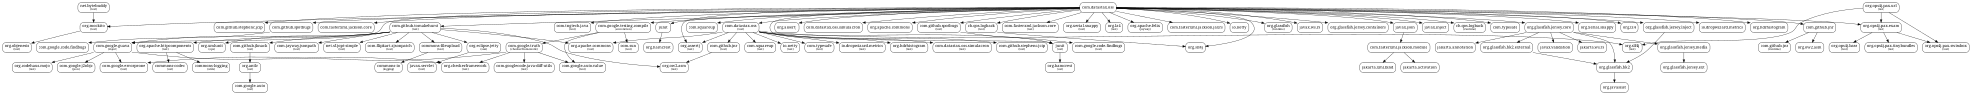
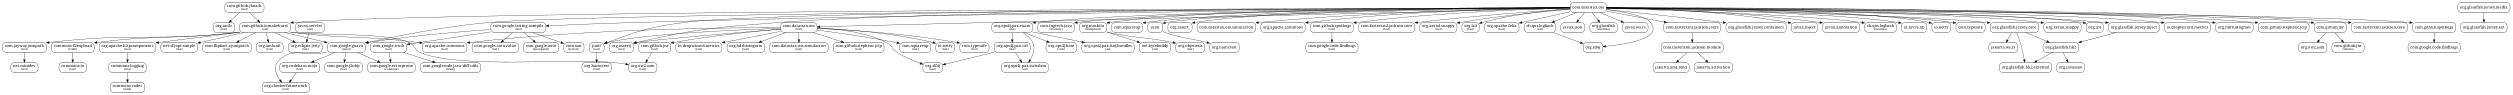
(94, 16) -> (1122, 37)
(1881, 16) -> (1012, 36)
none -> (1841, 28)
none -> (1914, 28)
(94, 29) -> (1093, 29)
(572, 29) -> (1056, 29)
(623, 29) -> (518, 29)
(1145, 29) -> (1502, 29)
none -> (429, 35)
(1402, 36) -> (1692, 36)
(331, 37) -> (254, 17)
(1614, 38) -> none
(1455, 48) -> none
(1555, 48) -> none
(212, 49) -> (270, 49)
(441, 49) -> (73, 49)
(484, 49) -> (305, 49)
(524, 49) -> (389, 49)
(628, 49) -> (574, 49)
(1844, 49) -> (1061, 49)
(461, 55) -> (308, 36)
(496, 57) -> (294, 76)
(552, 57) -> none
(168, 58) -> (128, 76)
(1563, 58) -> (2044, 57)
none -> (24, 68)
(76, 69) -> (344, 69)
(124, 69) -> (391, 69)
(170, 69) -> (128, 89)
(211, 69) -> (128, 69)
(389, 69) -> (73, 69)
(524, 69) -> (451, 69)
(250, 76) -> (527, 35)
(250, 89) -> (541, 49)
